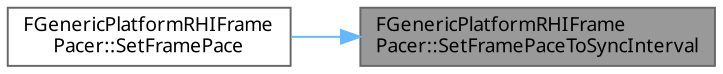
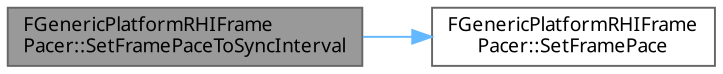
(316, 37) -> (387, 37)
